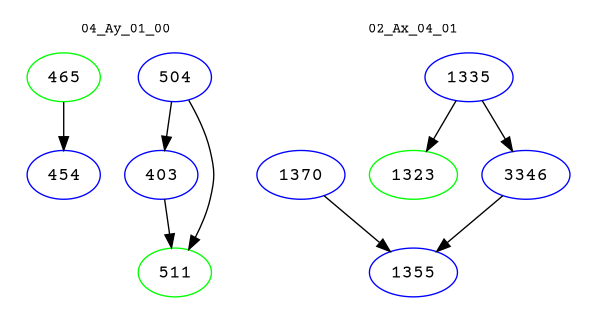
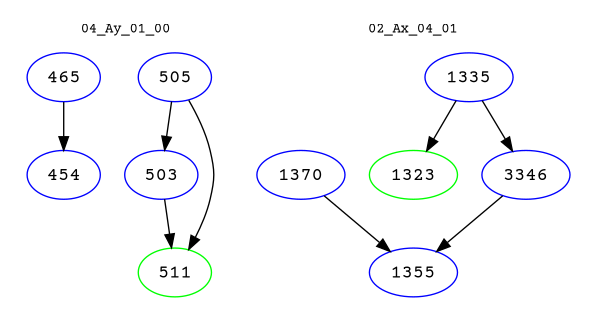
(64, 77) -> (64, 77)
(175, 77) -> (175, 77)
(161, 175) -> (161, 175)
